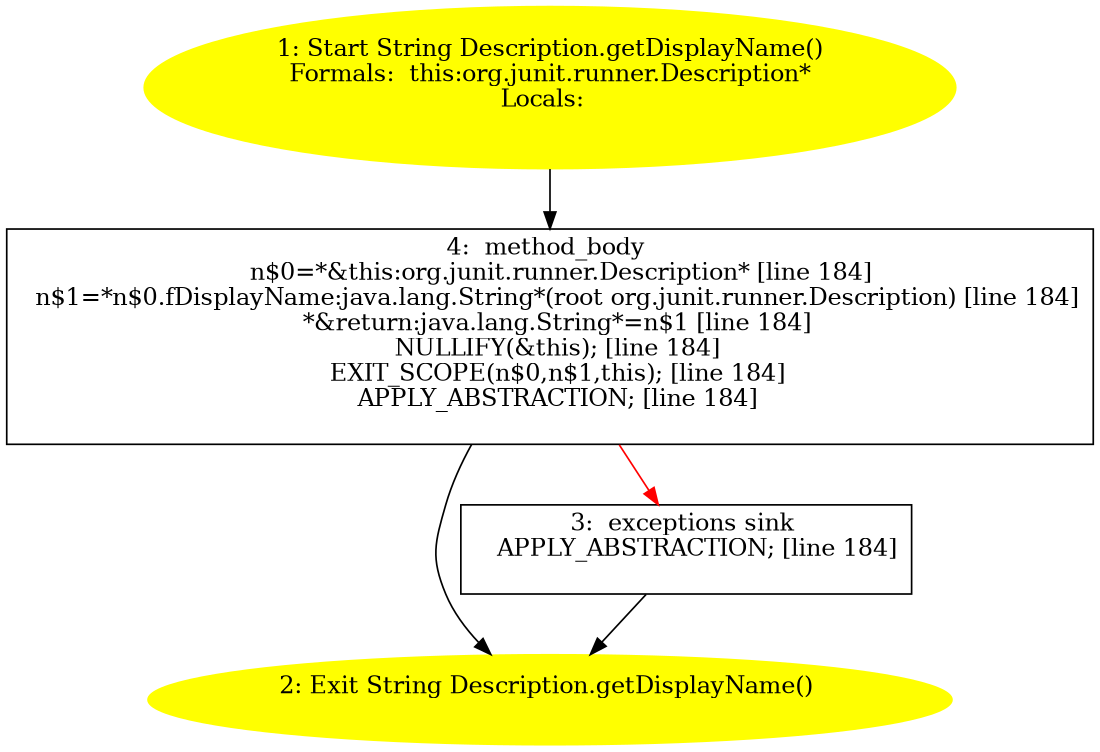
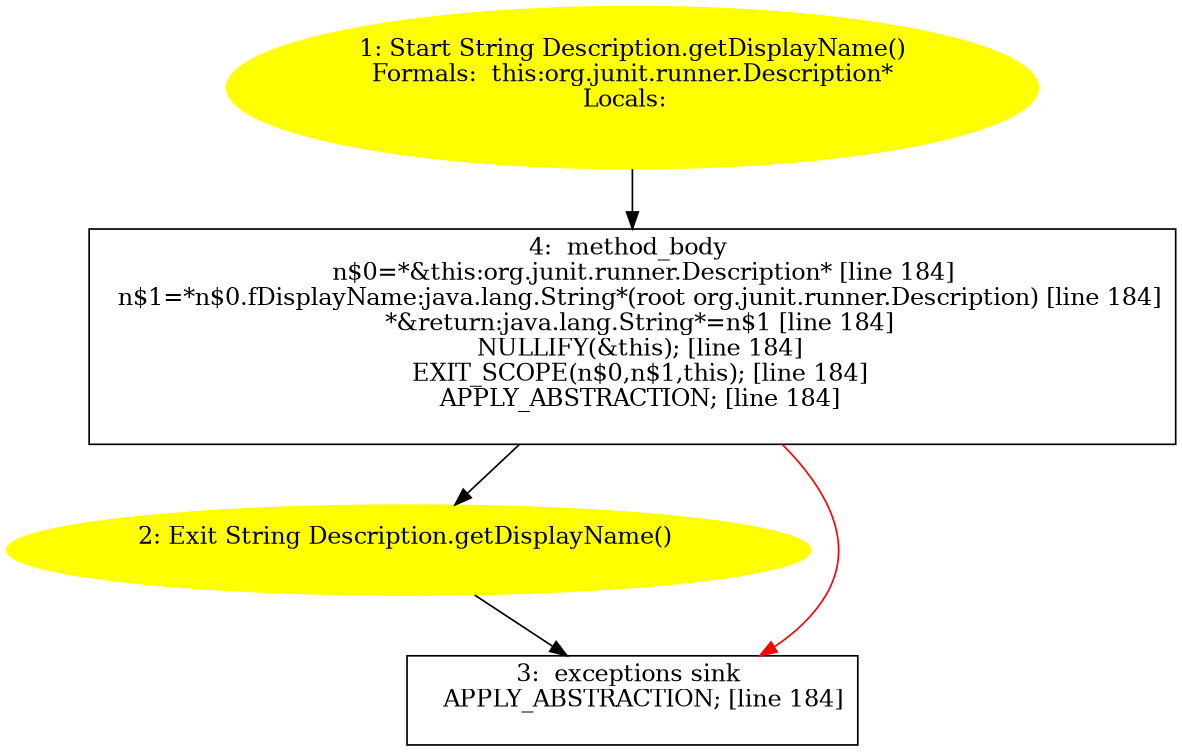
(624, 618) -> (513, 621)
